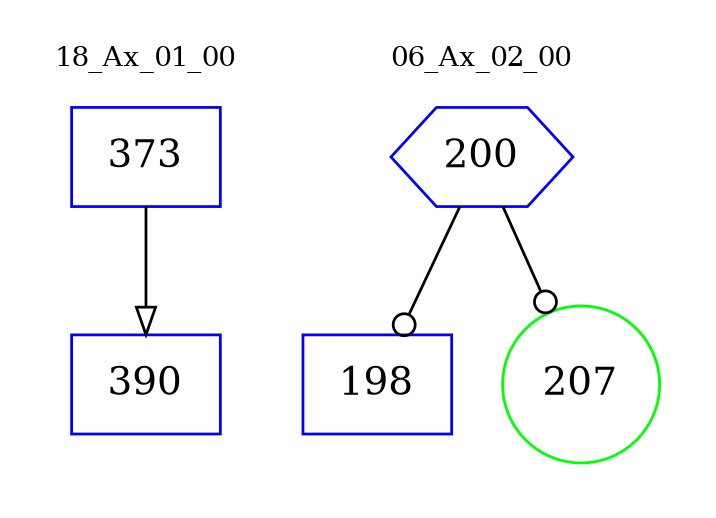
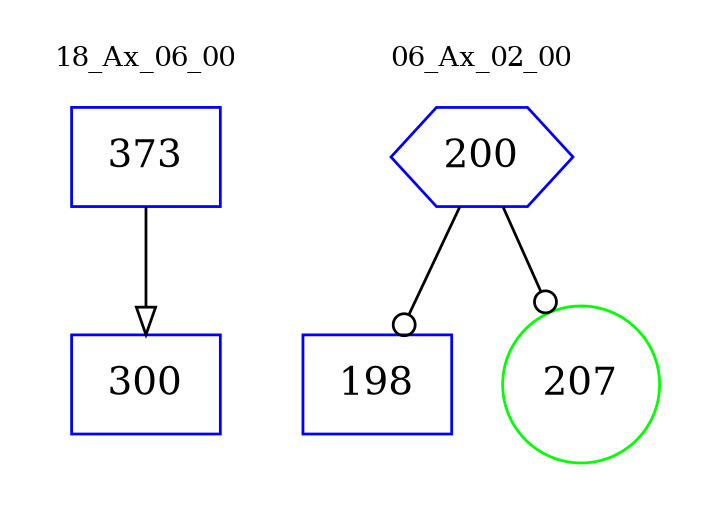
(146, 59) -> (146, 59)
(146, 384) -> (146, 384)
